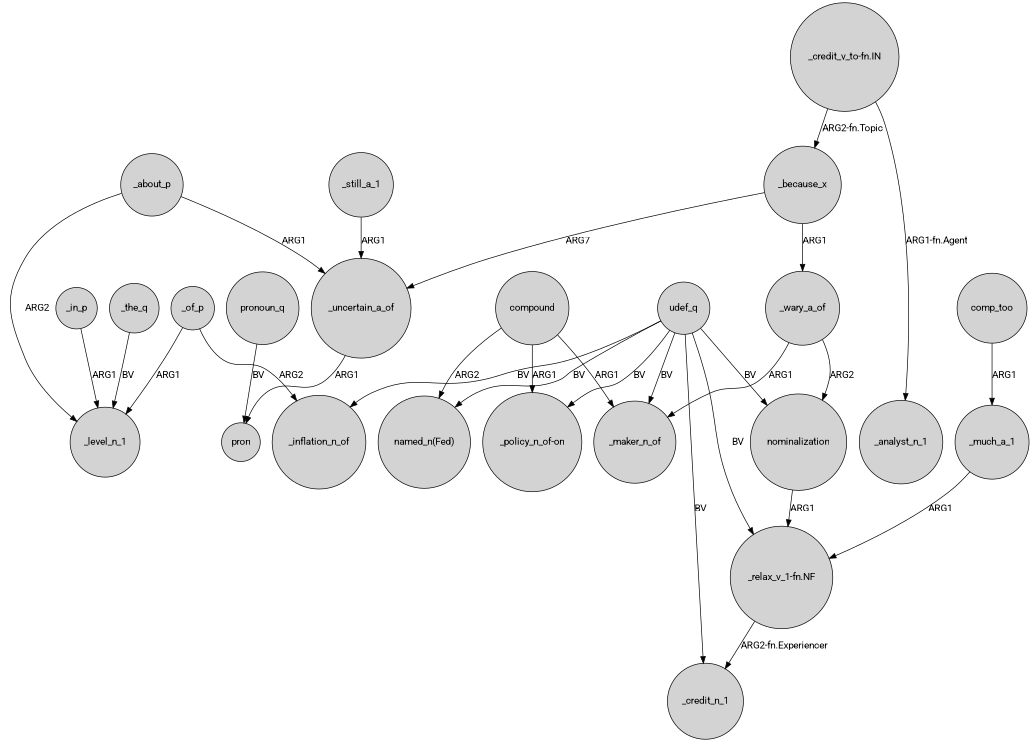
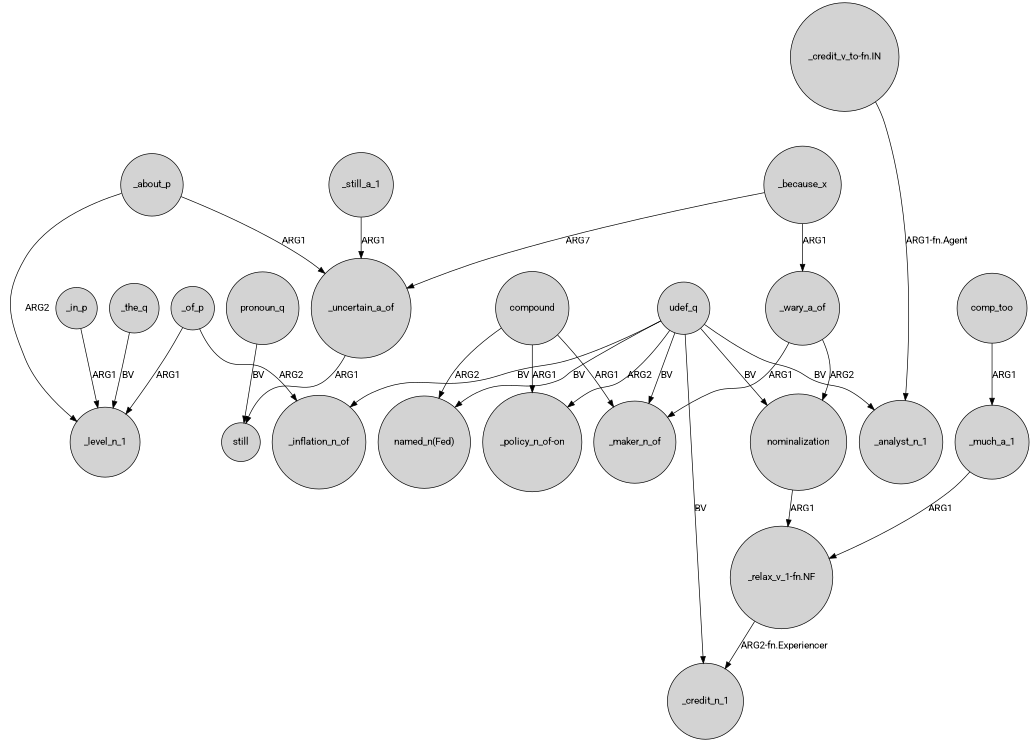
(822, 125) -> none
(640, 375) -> (640, 375)
(716, 432) -> (786, 367)
(241, 442) -> (241, 442)
